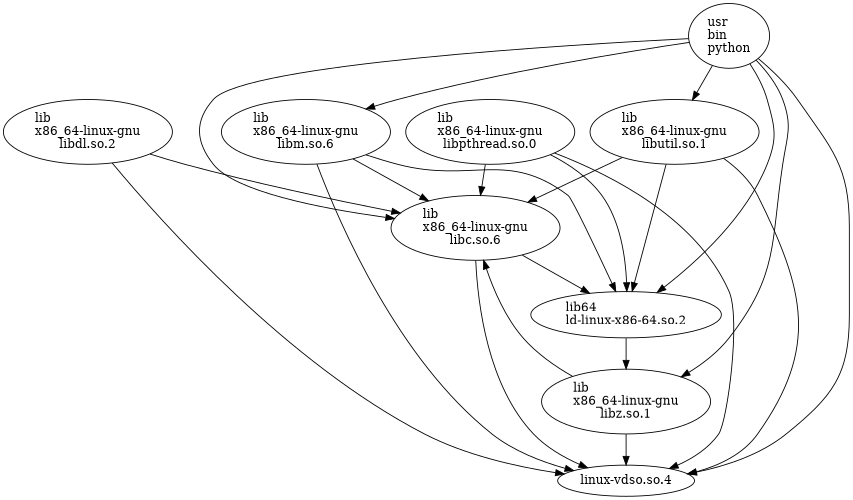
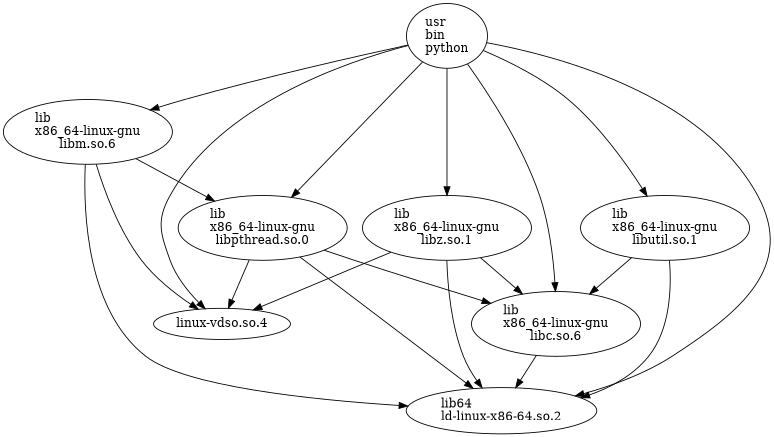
none -> (360, 126)
(88, 132) -> none
(387, 178) -> (171, 178)
(798, 327) -> none
(626, 349) -> (454, 323)
(499, 379) -> none
